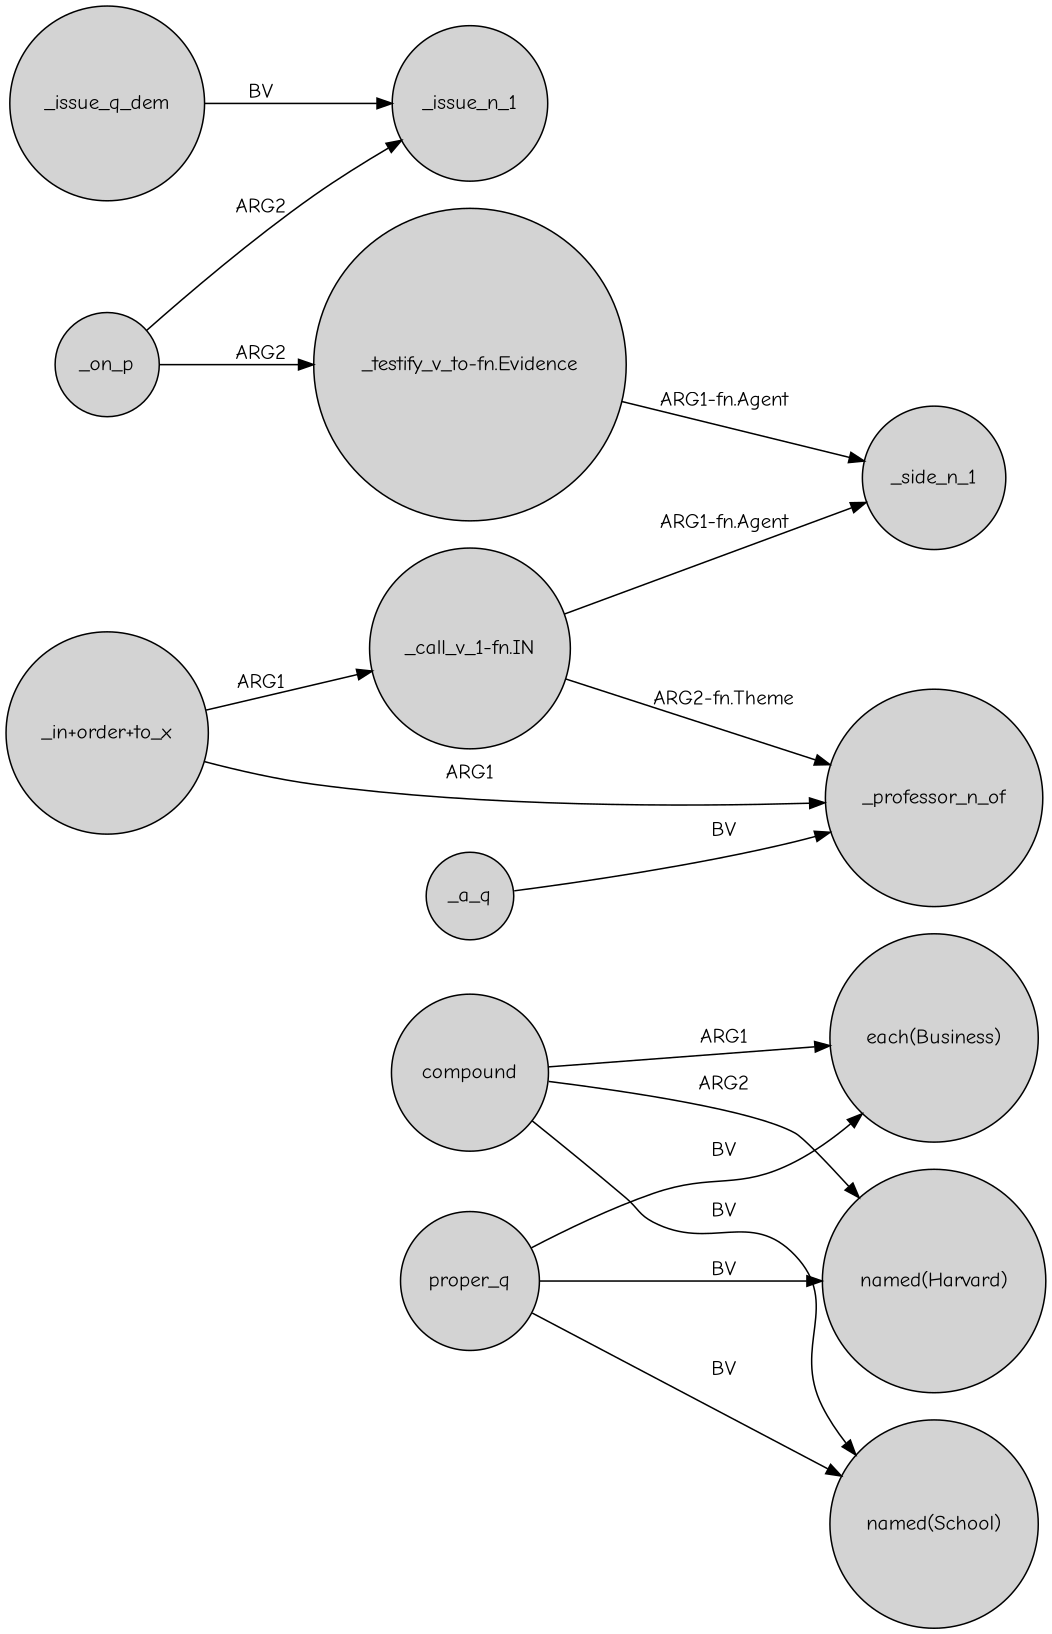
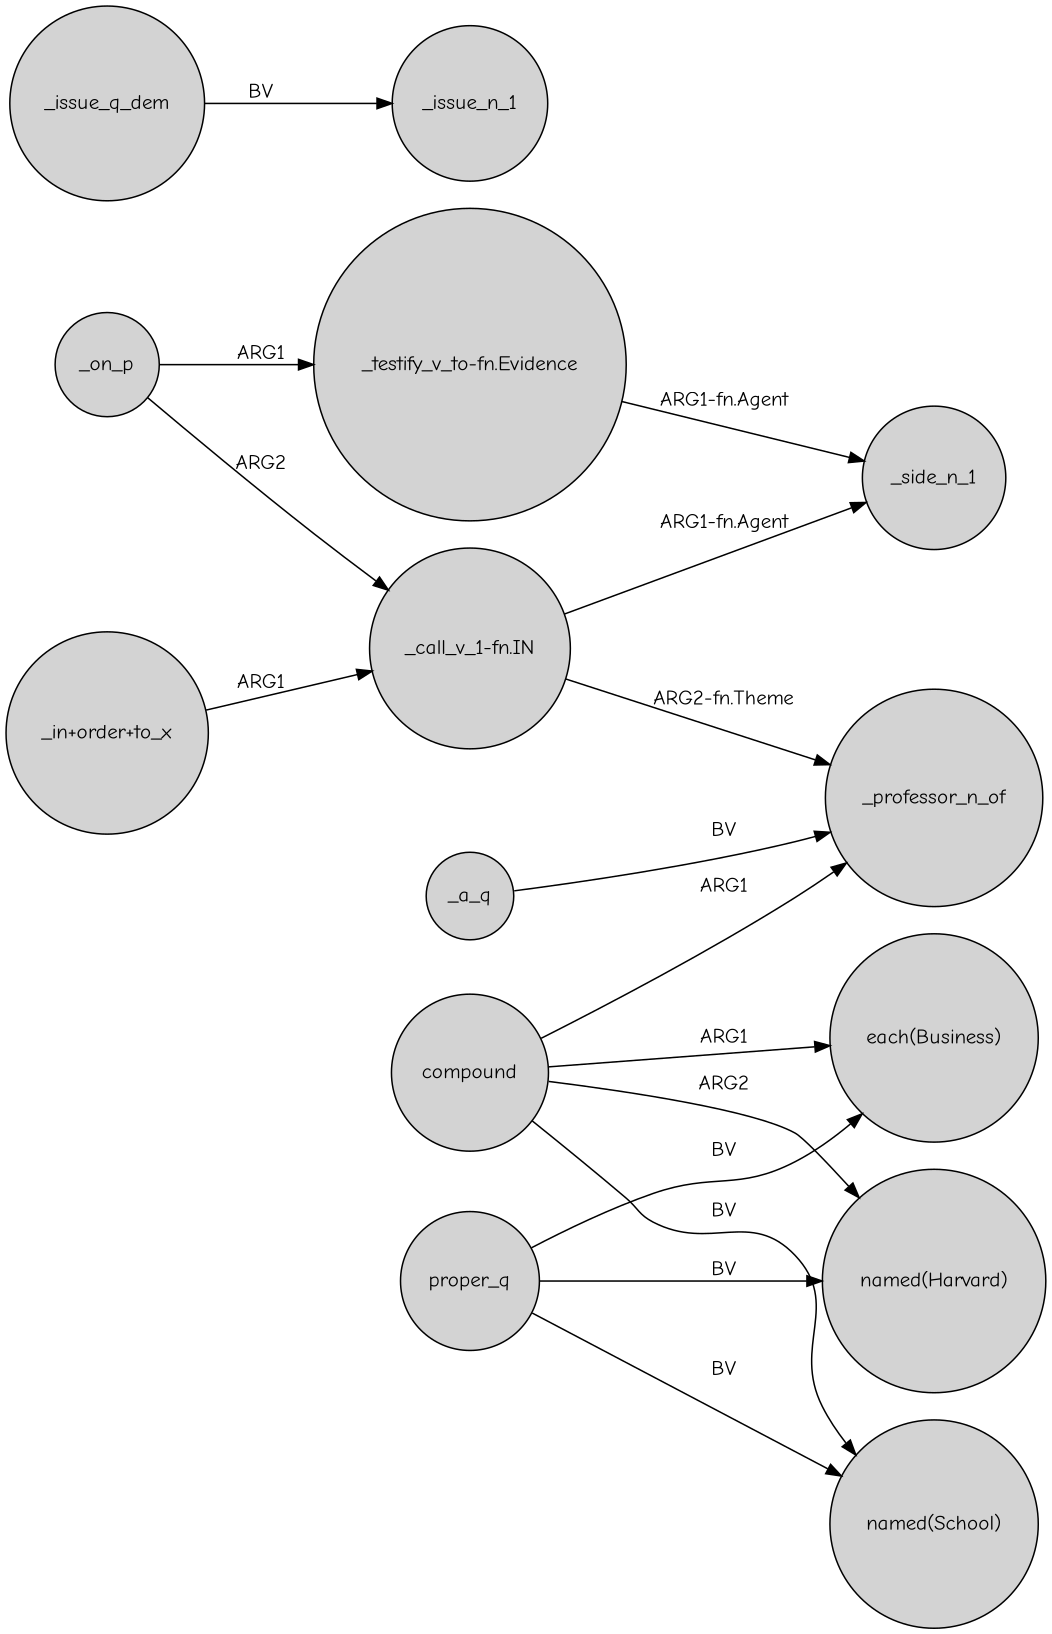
(263, 233) -> (260, 491)
(261, 353) -> (261, 353)
(505, 801) -> (690, 959)
